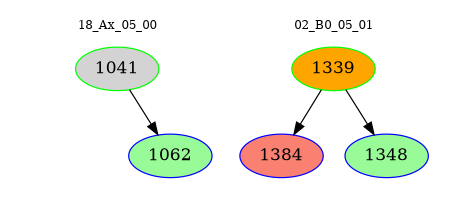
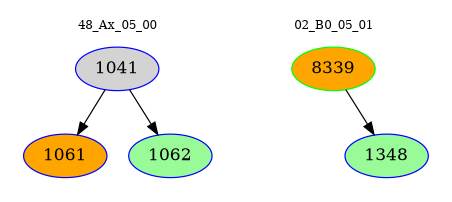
(118, 26) -> (118, 26)
(117, 69) -> (117, 69)
(334, 69) -> (334, 69)
none -> (65, 156)
(282, 156) -> none
